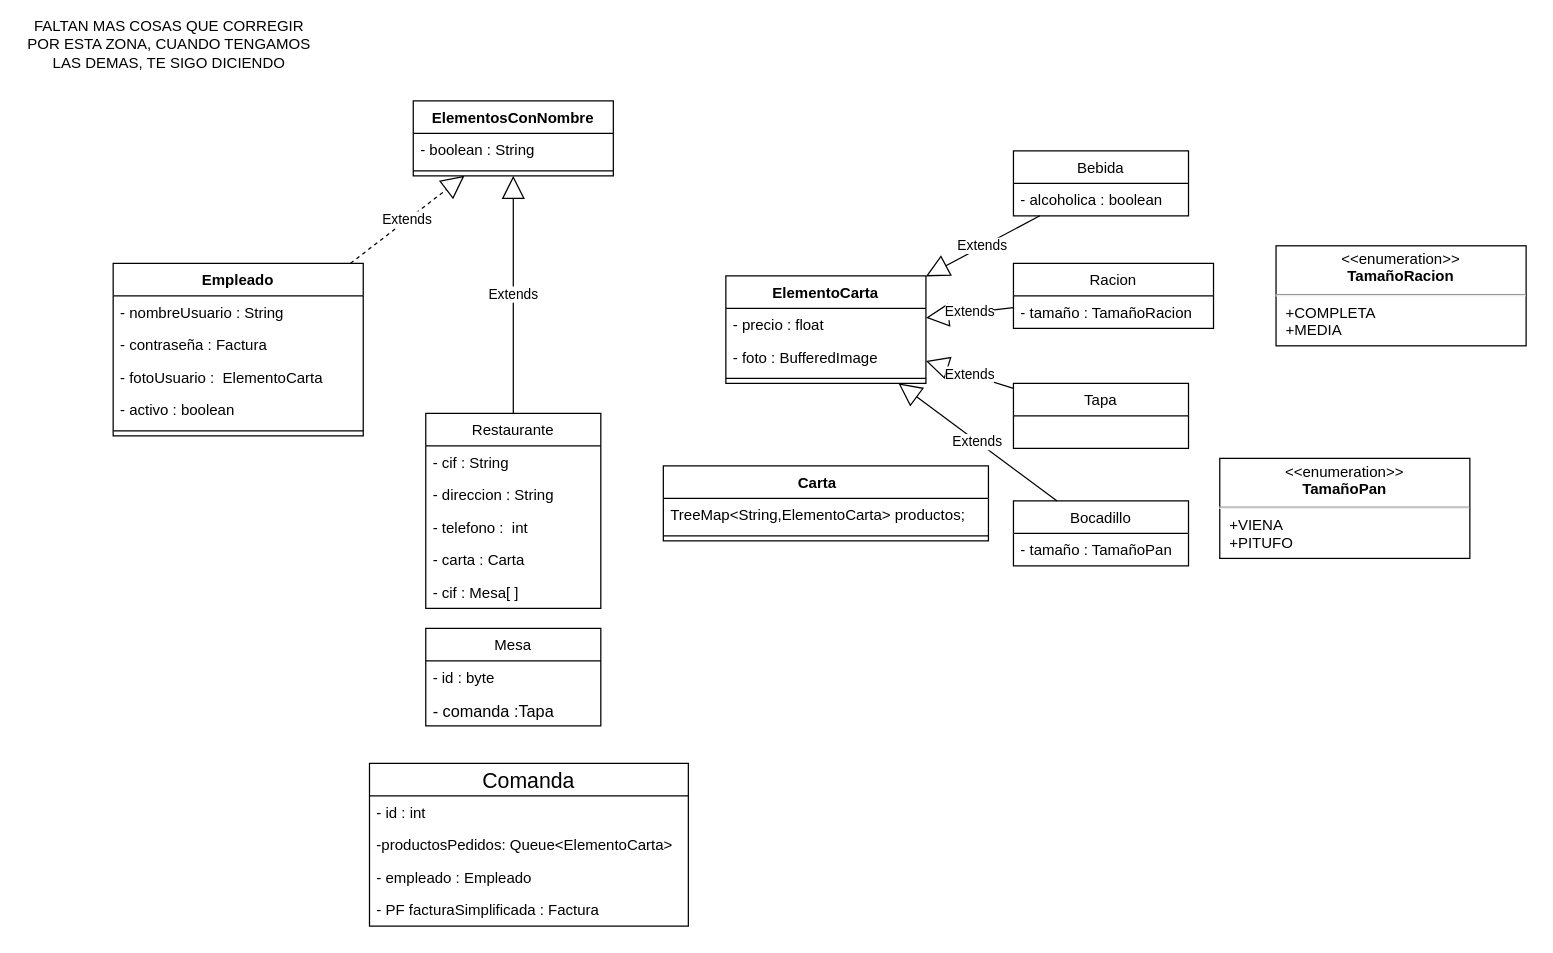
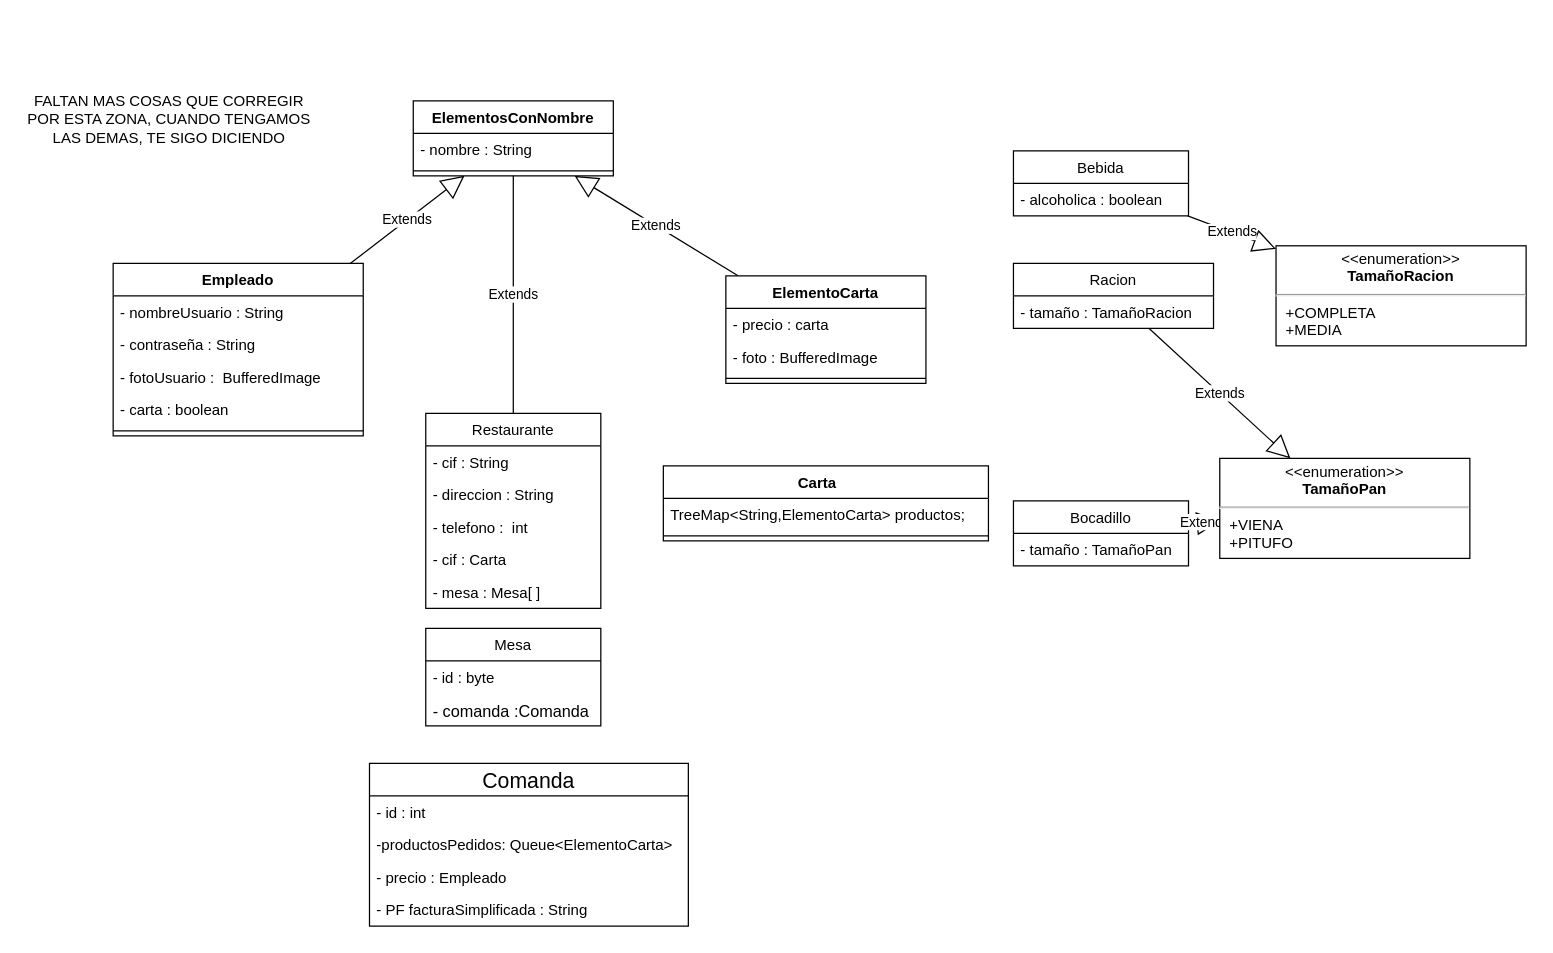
(169, 44) -> (169, 119)
(484, 150) -> (482, 150)
(513, 199) -> (513, 189)
none -> (667, 232)
(993, 241) -> (1220, 228)
(375, 244) -> (375, 244)
(981, 311) -> (1211, 385)
(788, 325) -> (790, 325)
(205, 345) -> (198, 345)
(979, 377) -> none
(234, 378) -> (236, 378)
(184, 410) -> (182, 410)
(1101, 416) -> none
(985, 447) -> (1194, 524)
(488, 560) -> (477, 560)
(484, 593) -> (490, 593)
(494, 711) -> (508, 711)
(453, 878) -> (444, 878)
(502, 910) -> (495, 910)
